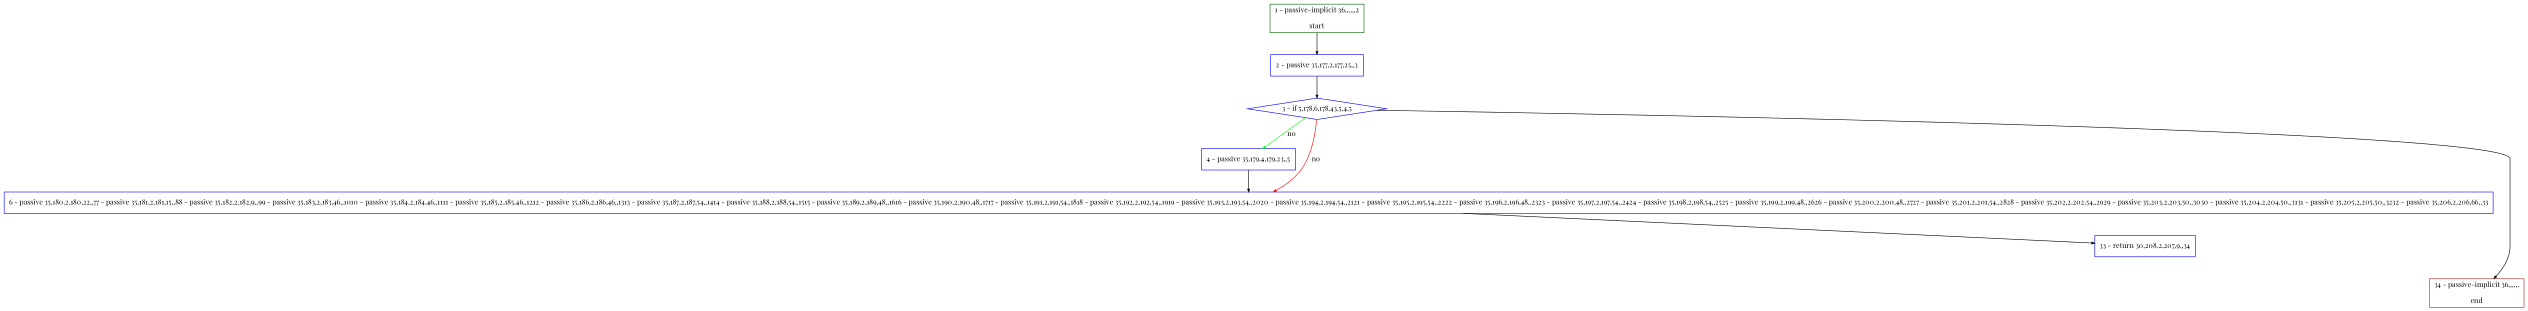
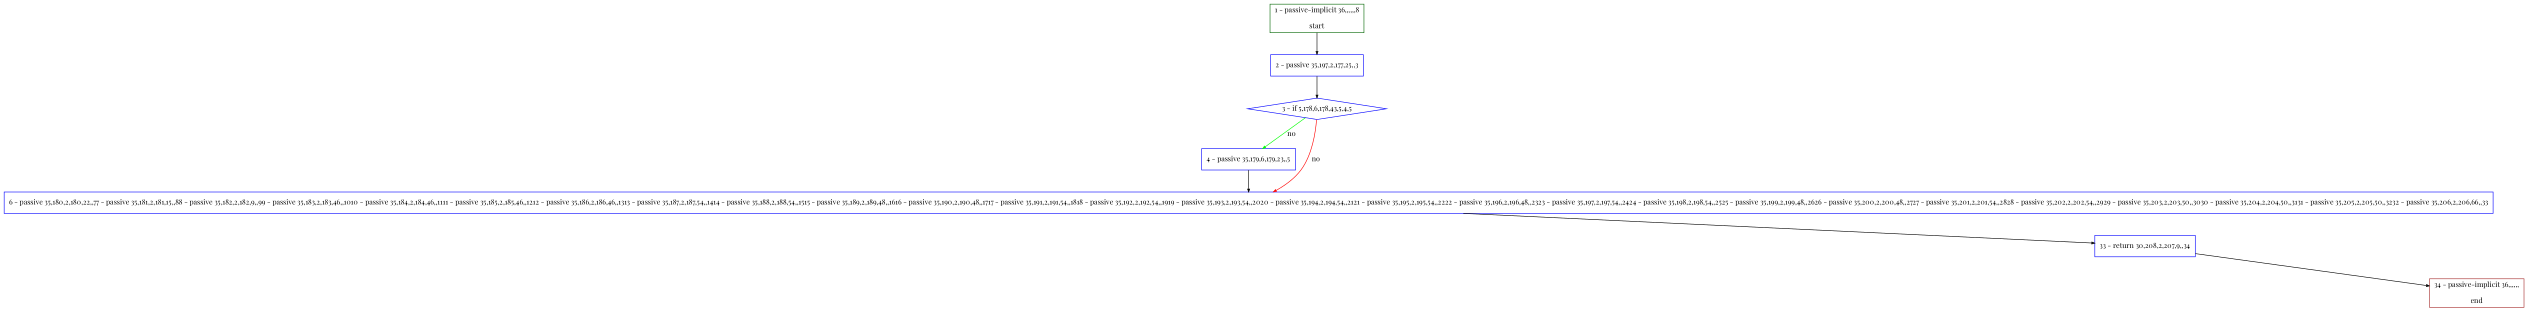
(1317, 18) -> (1317, 18)
(1317, 65) -> (1317, 65)
(2005, 124) -> (2311, 270)
(1249, 159) -> (1249, 159)
